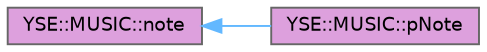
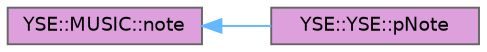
(375, 26) -> (375, 26)
